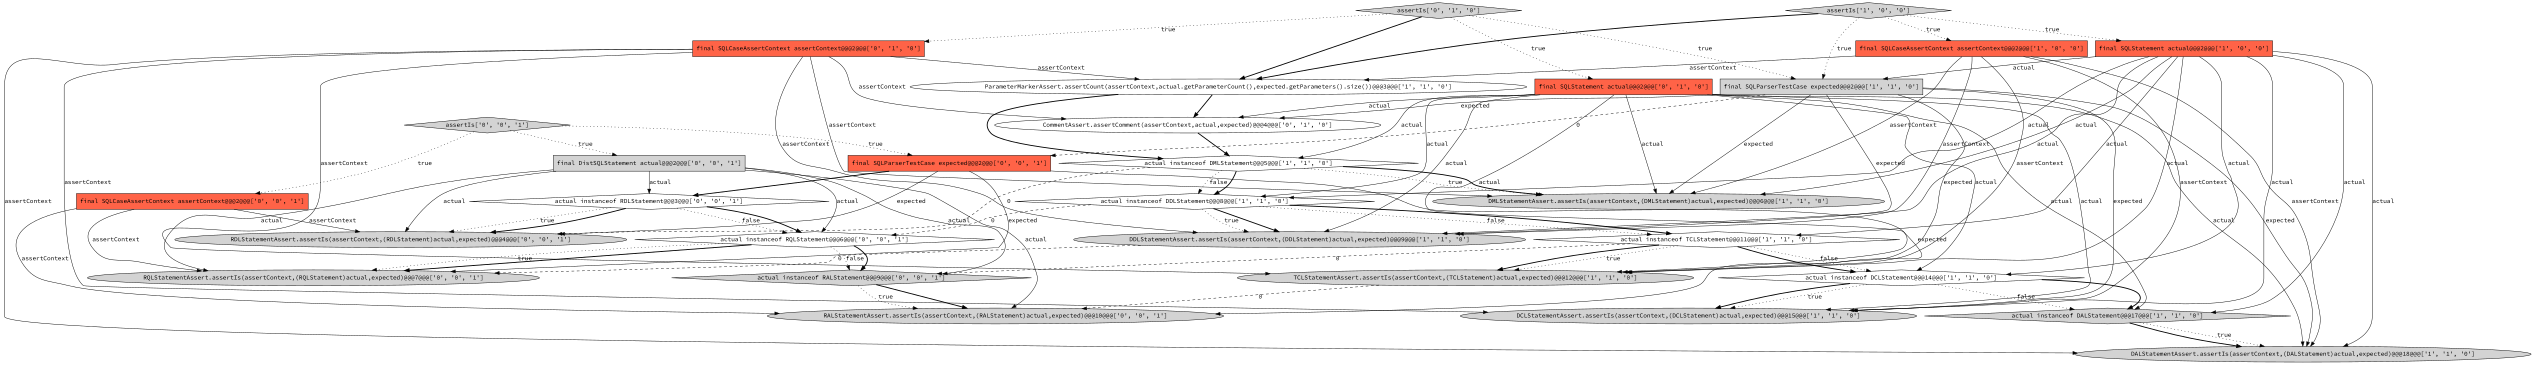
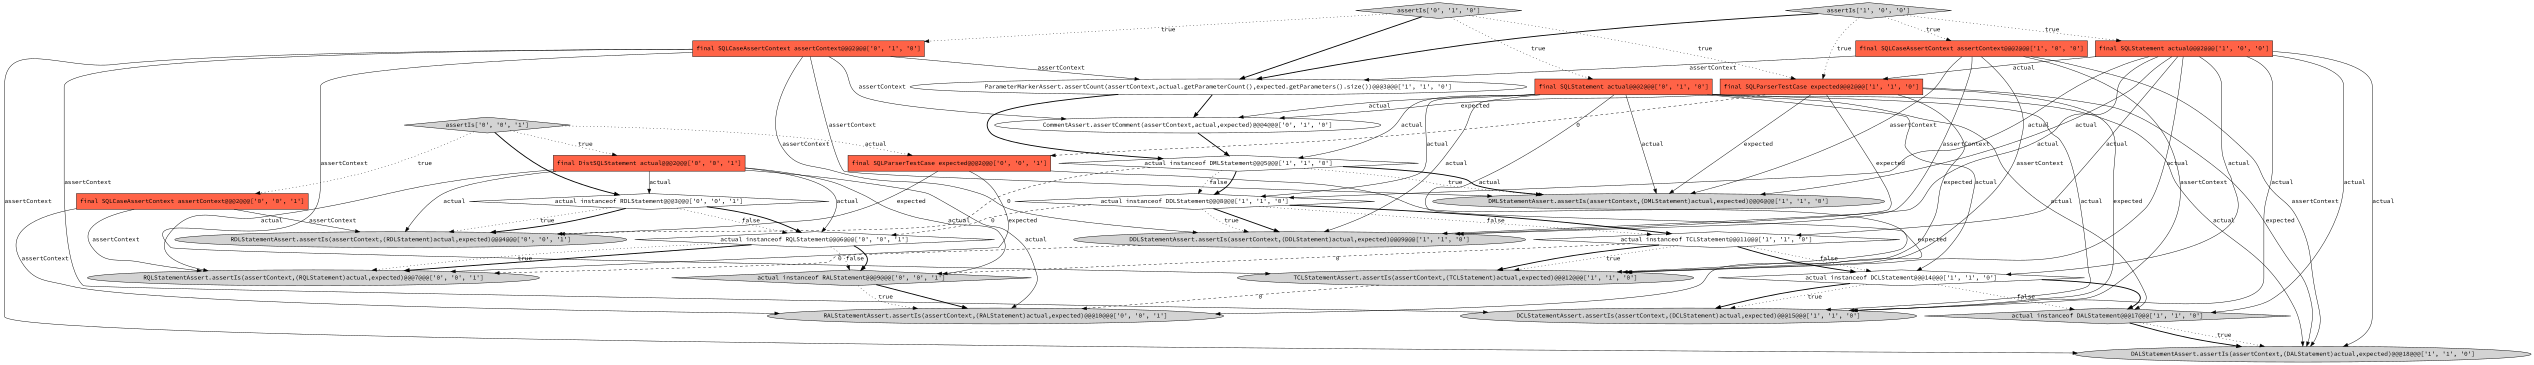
(1821, 87) -> (1821, 87)
(876, 144) -> (876, 144)
(649, 163) -> (649, 163)
(794, 183) -> (556, 175)
